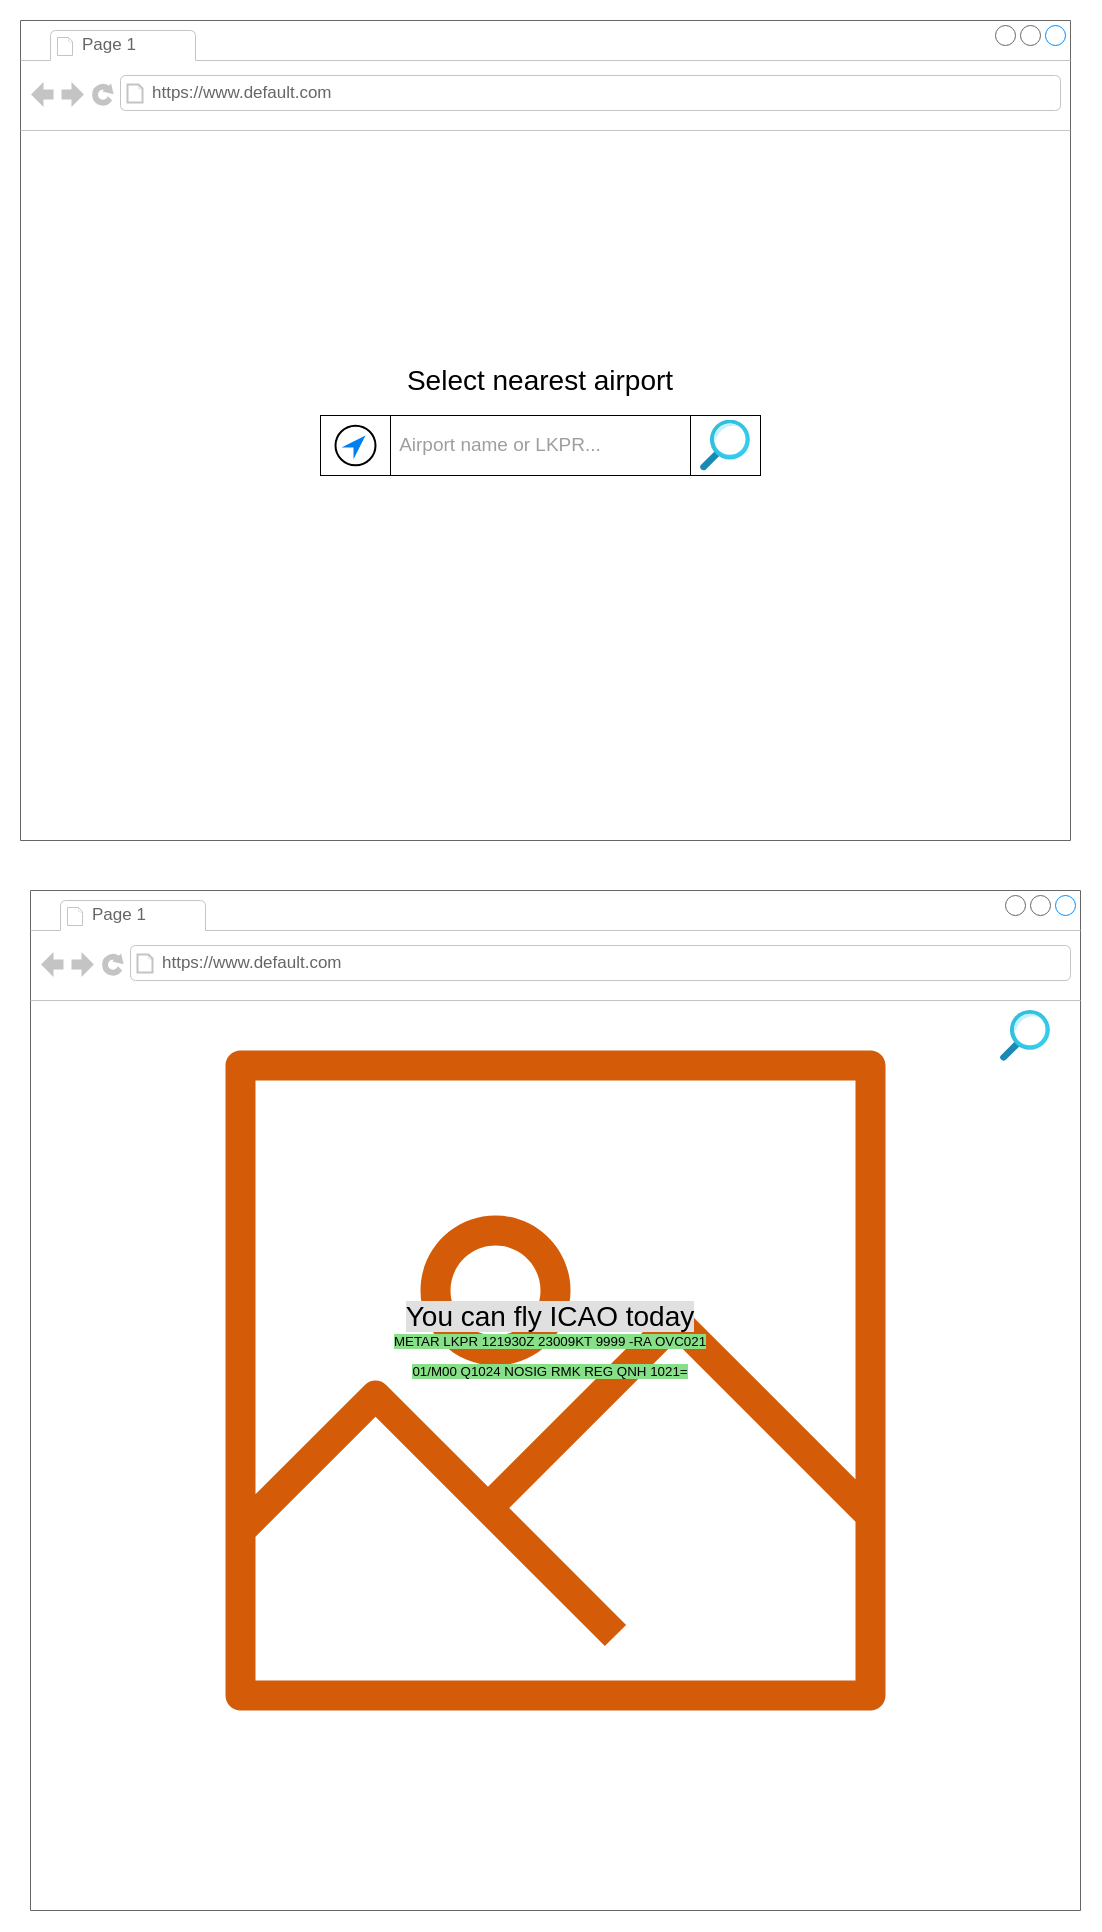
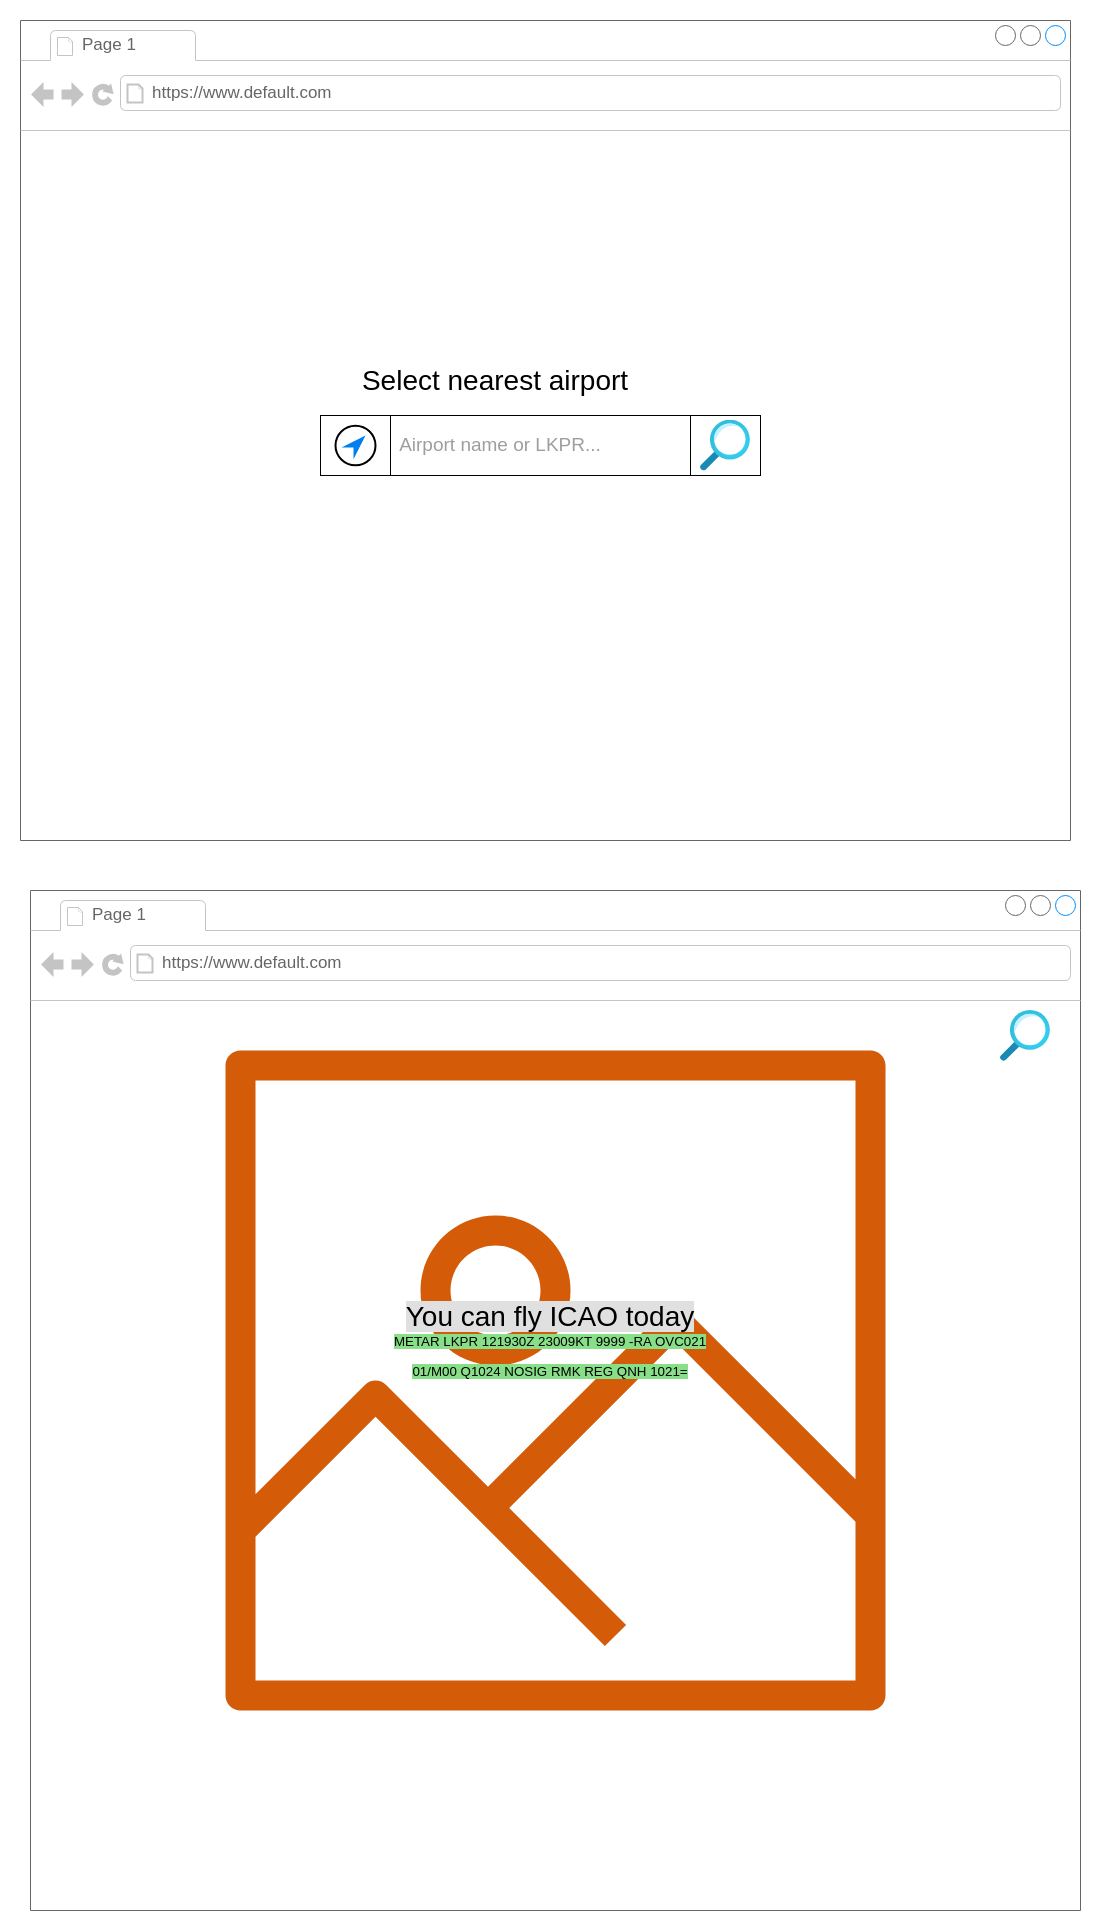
(541, 381) -> (496, 381)
